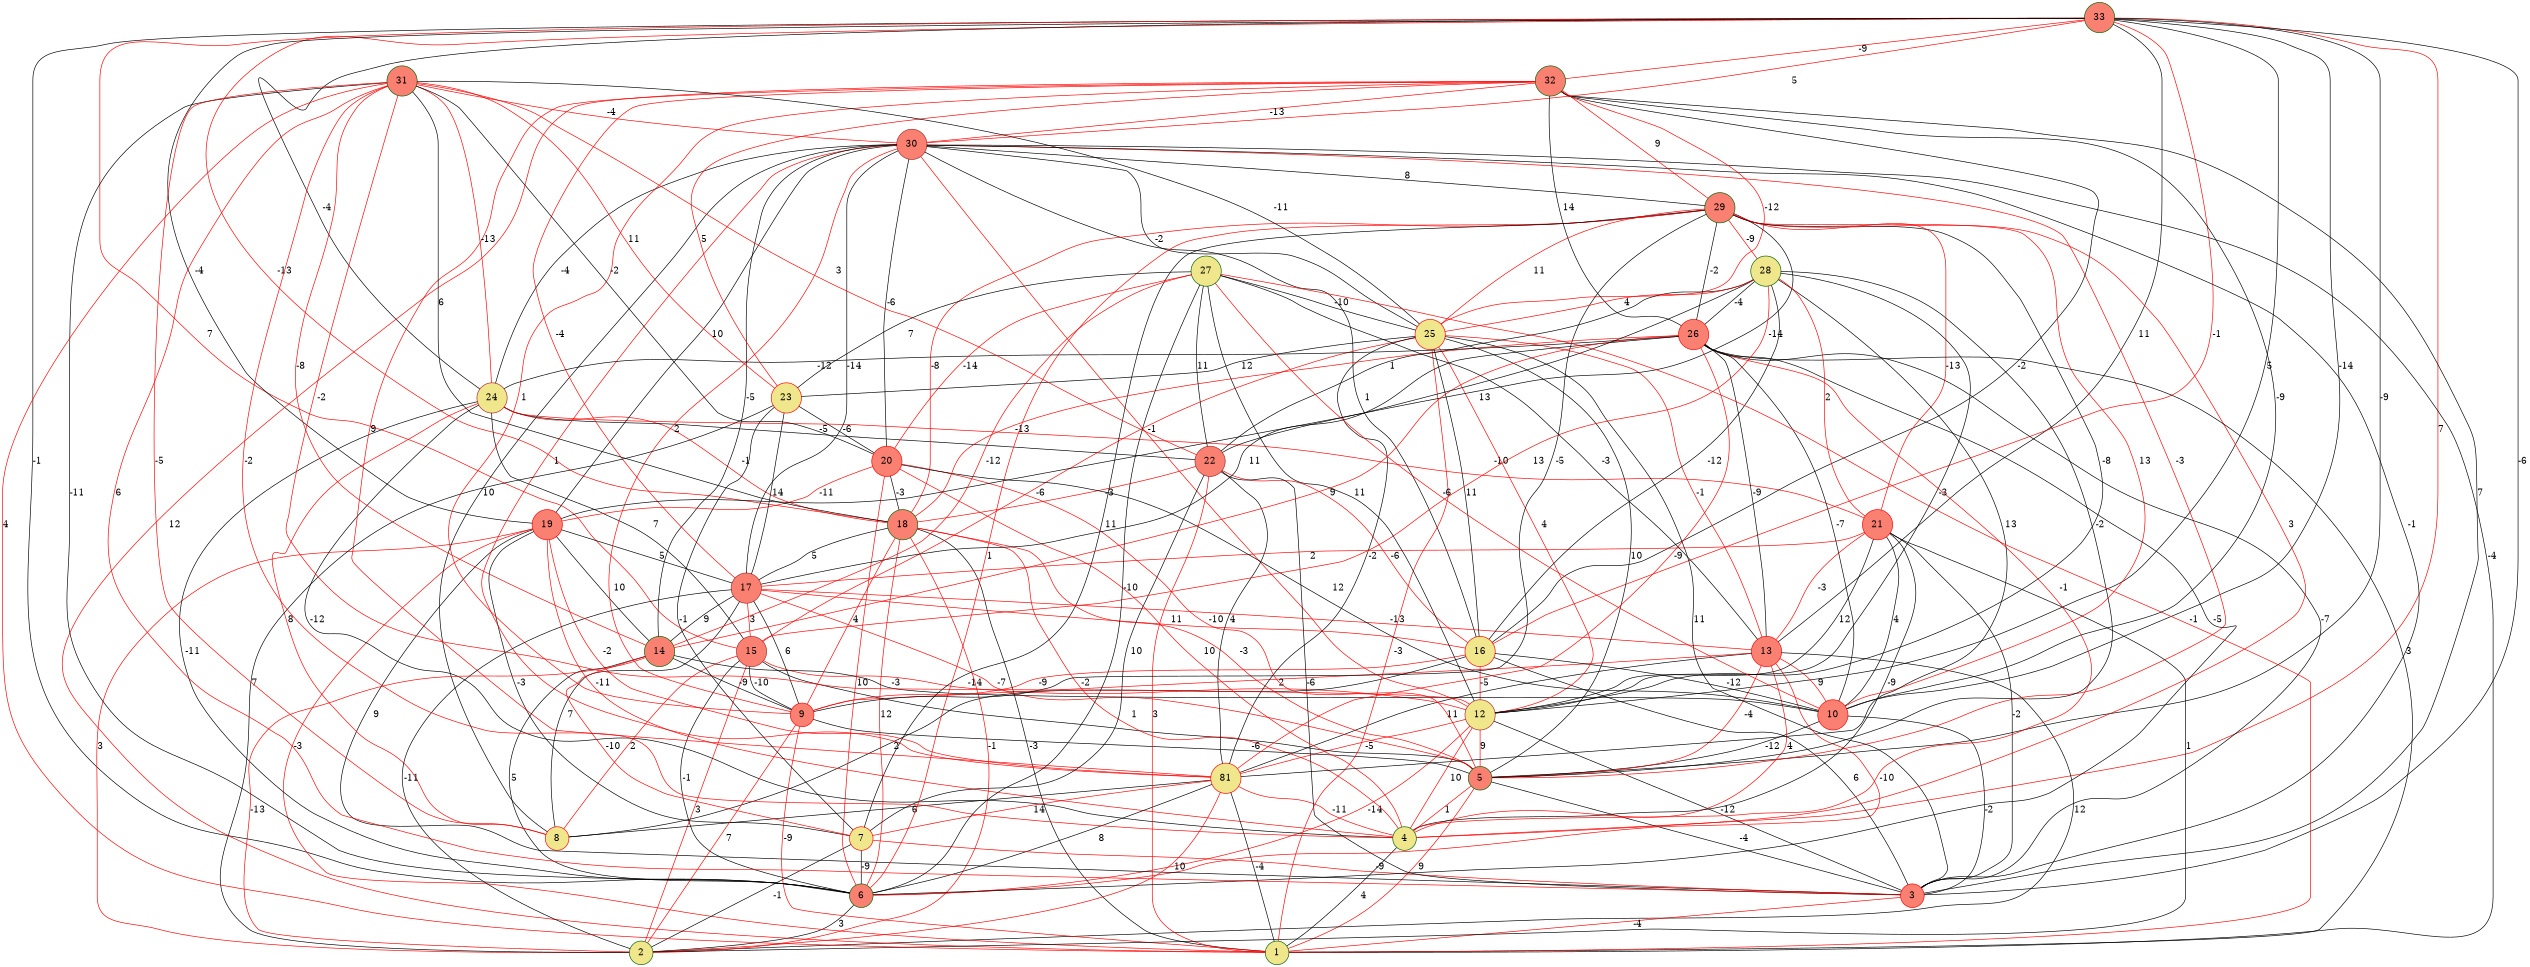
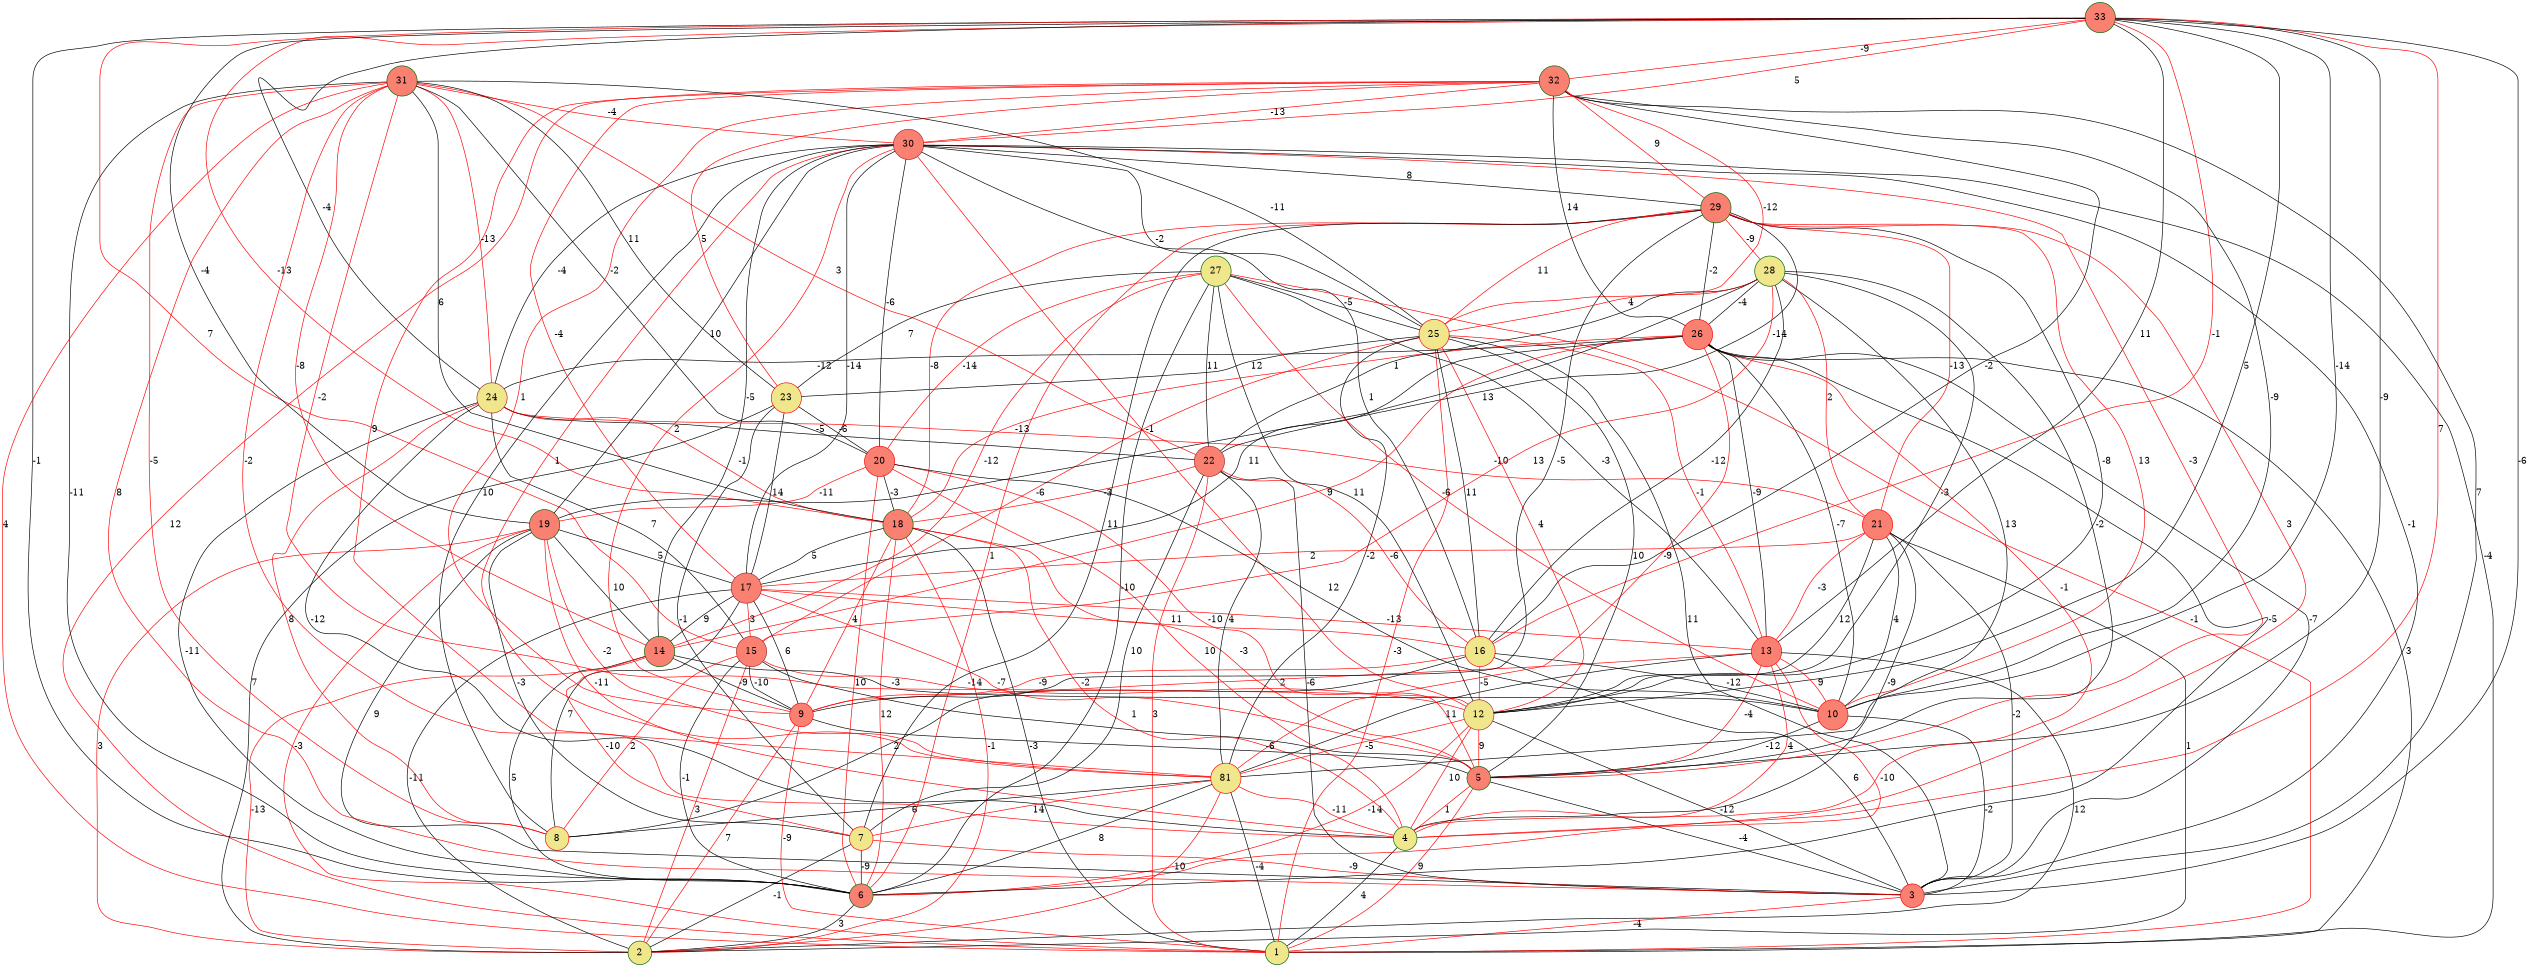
(602, 204) -> (602, 203)
(1342, 303) -> (1349, 303)
(119, 493) -> (120, 493)
(547, 525) -> (545, 525)
